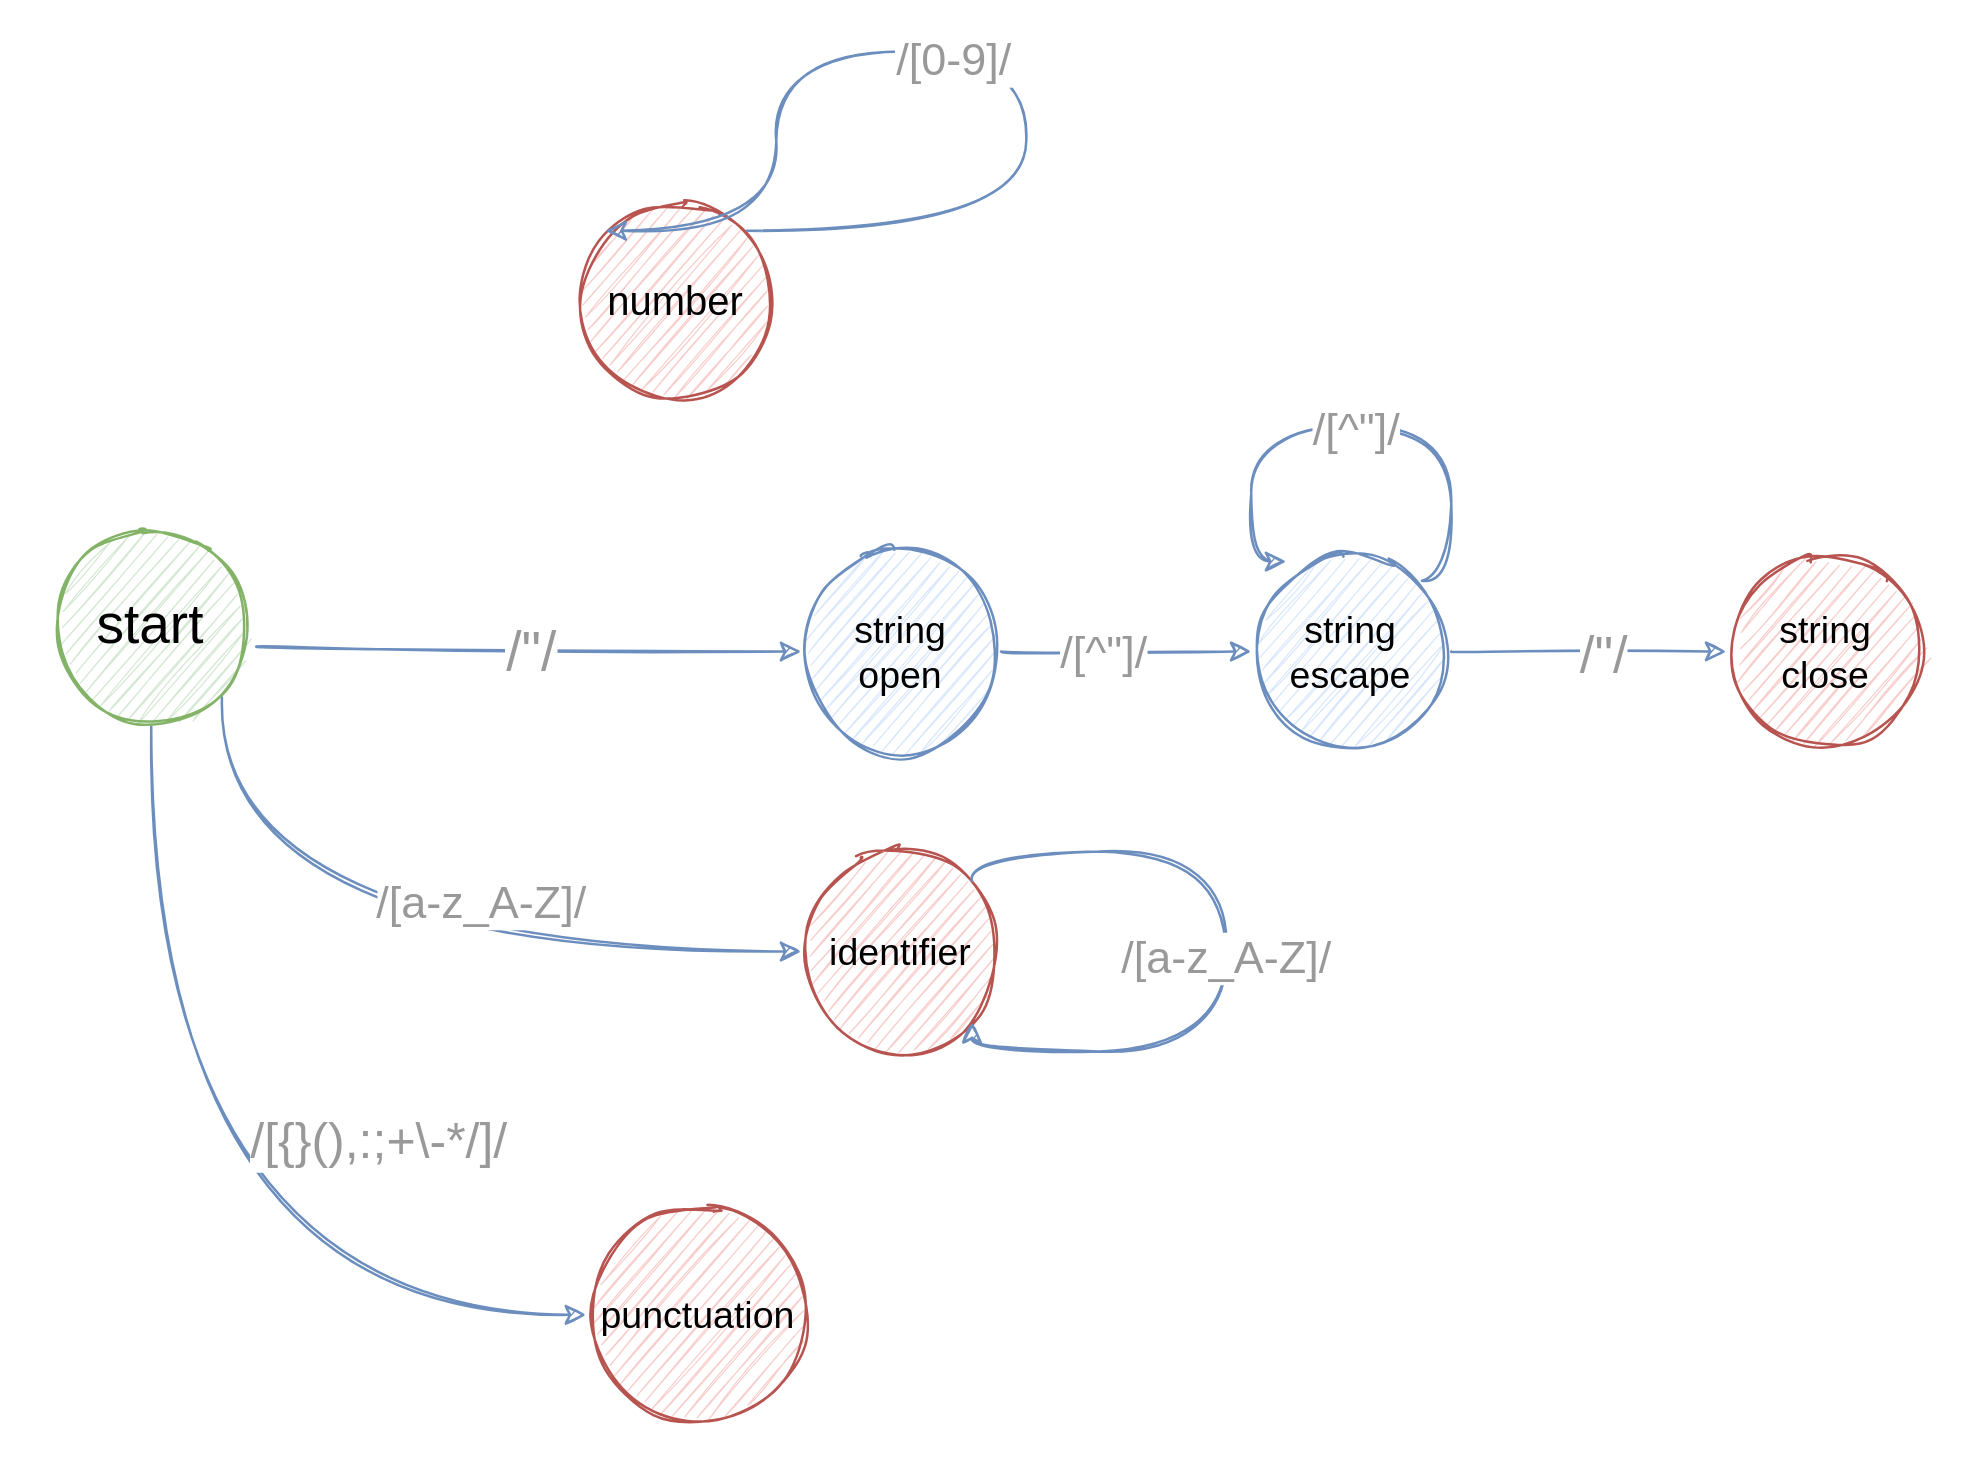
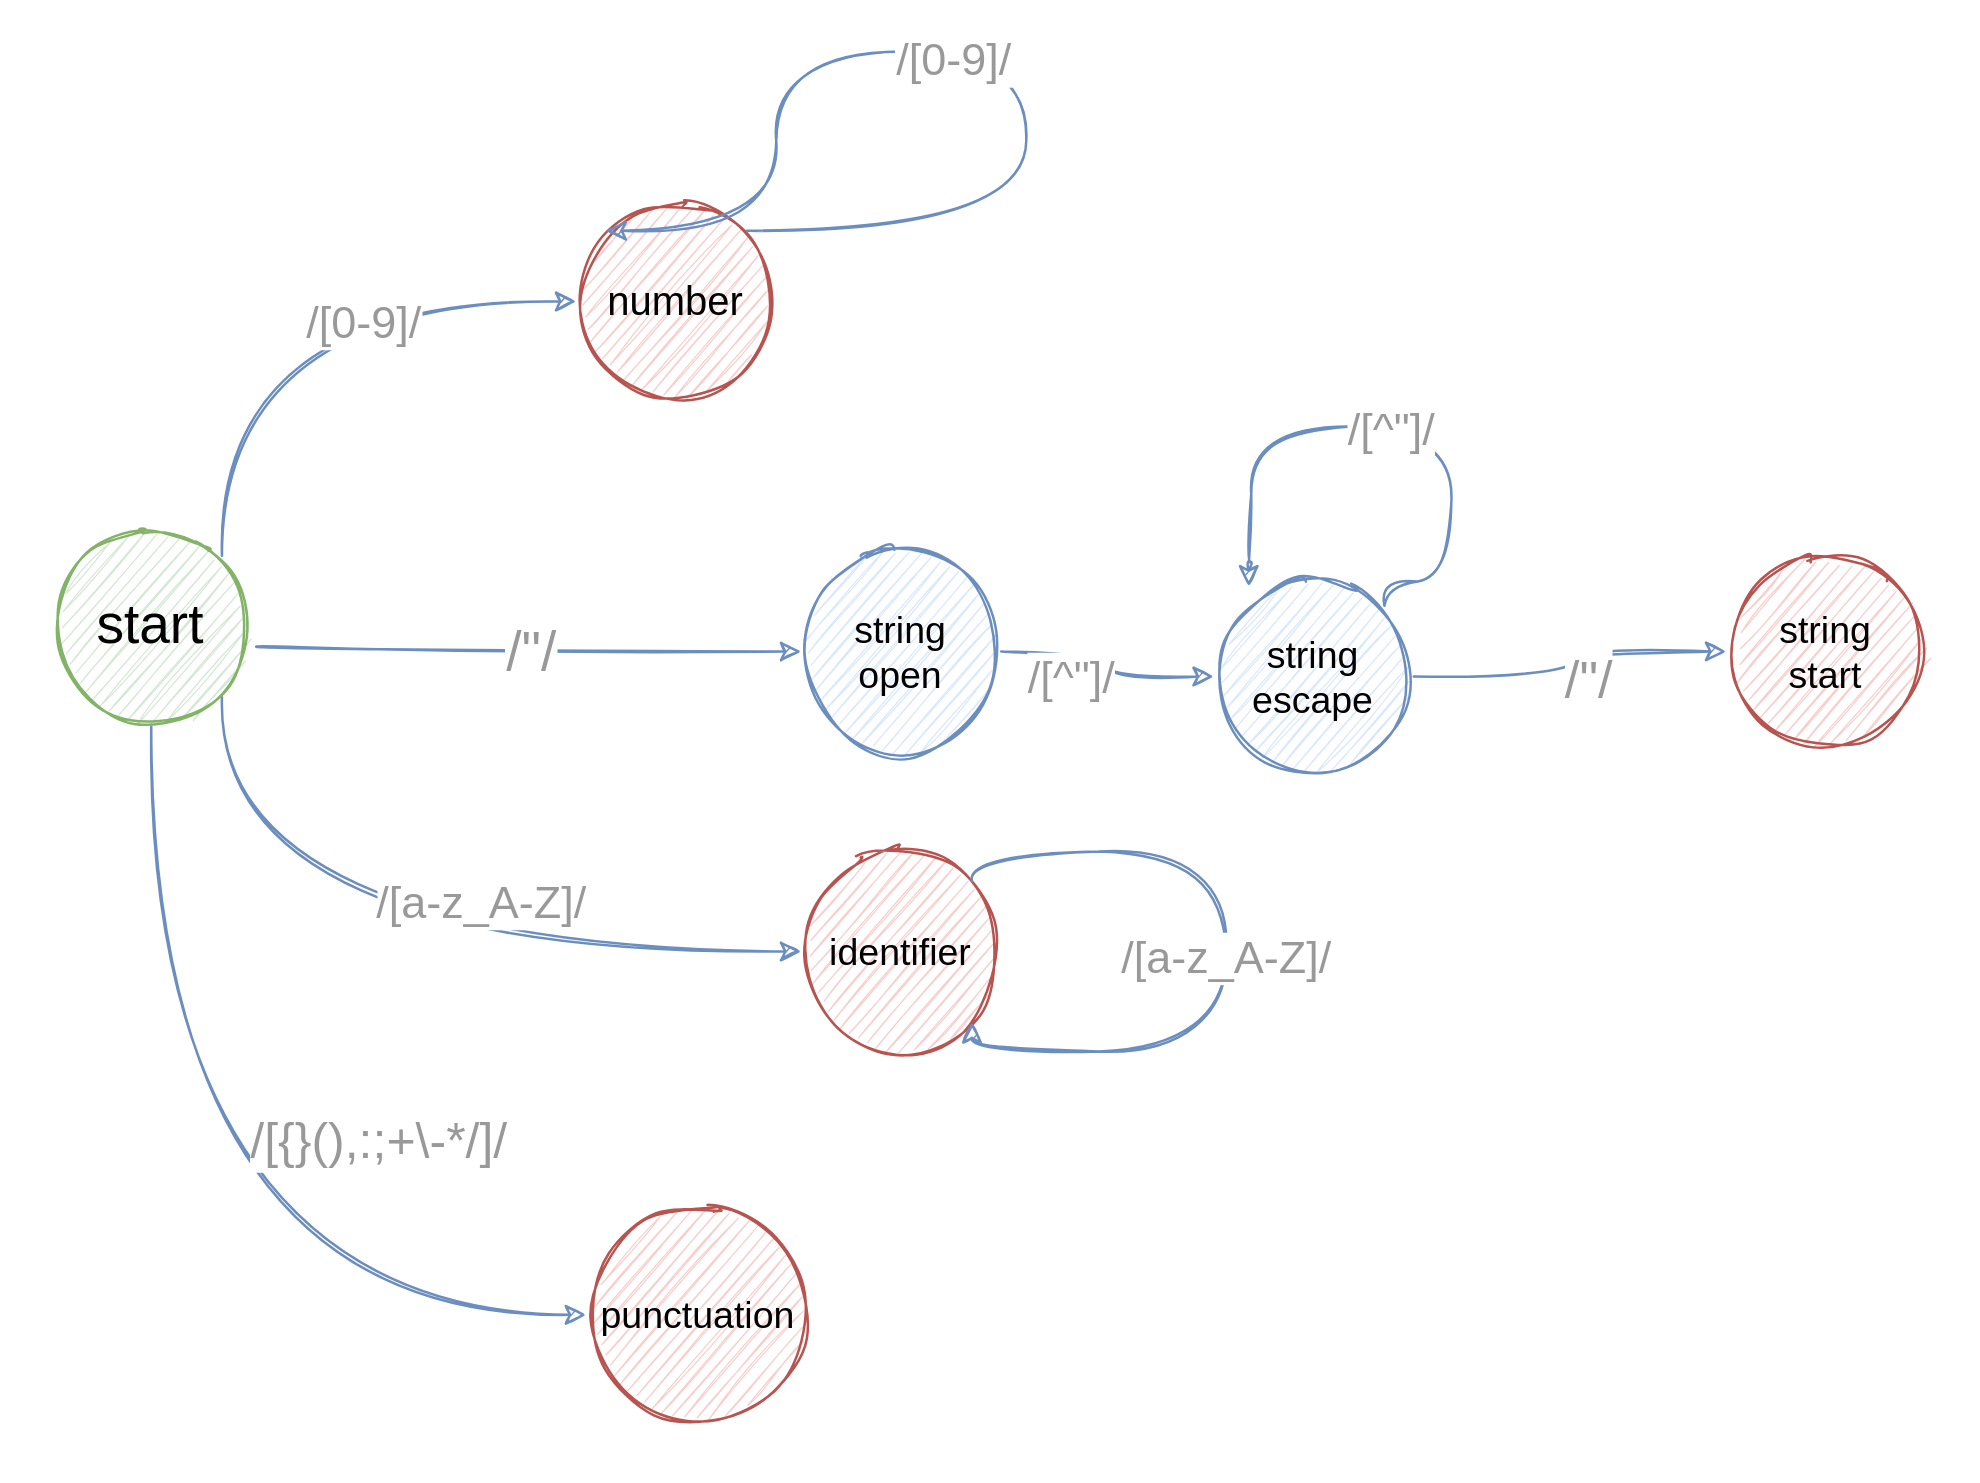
none -> (247, 437)
(1351, 651) -> (1314, 676)
(1826, 651) -> (1826, 651)
